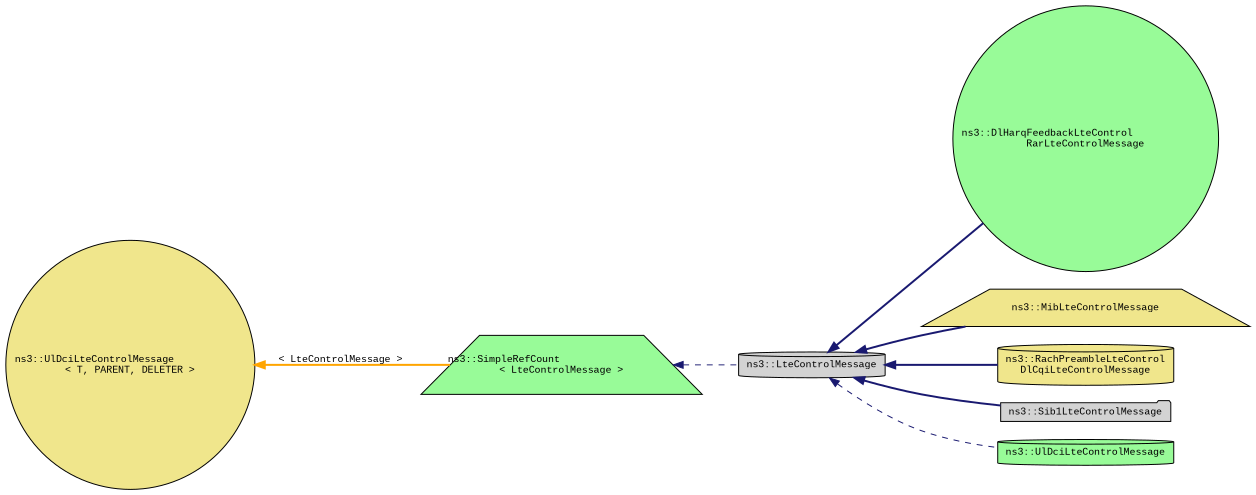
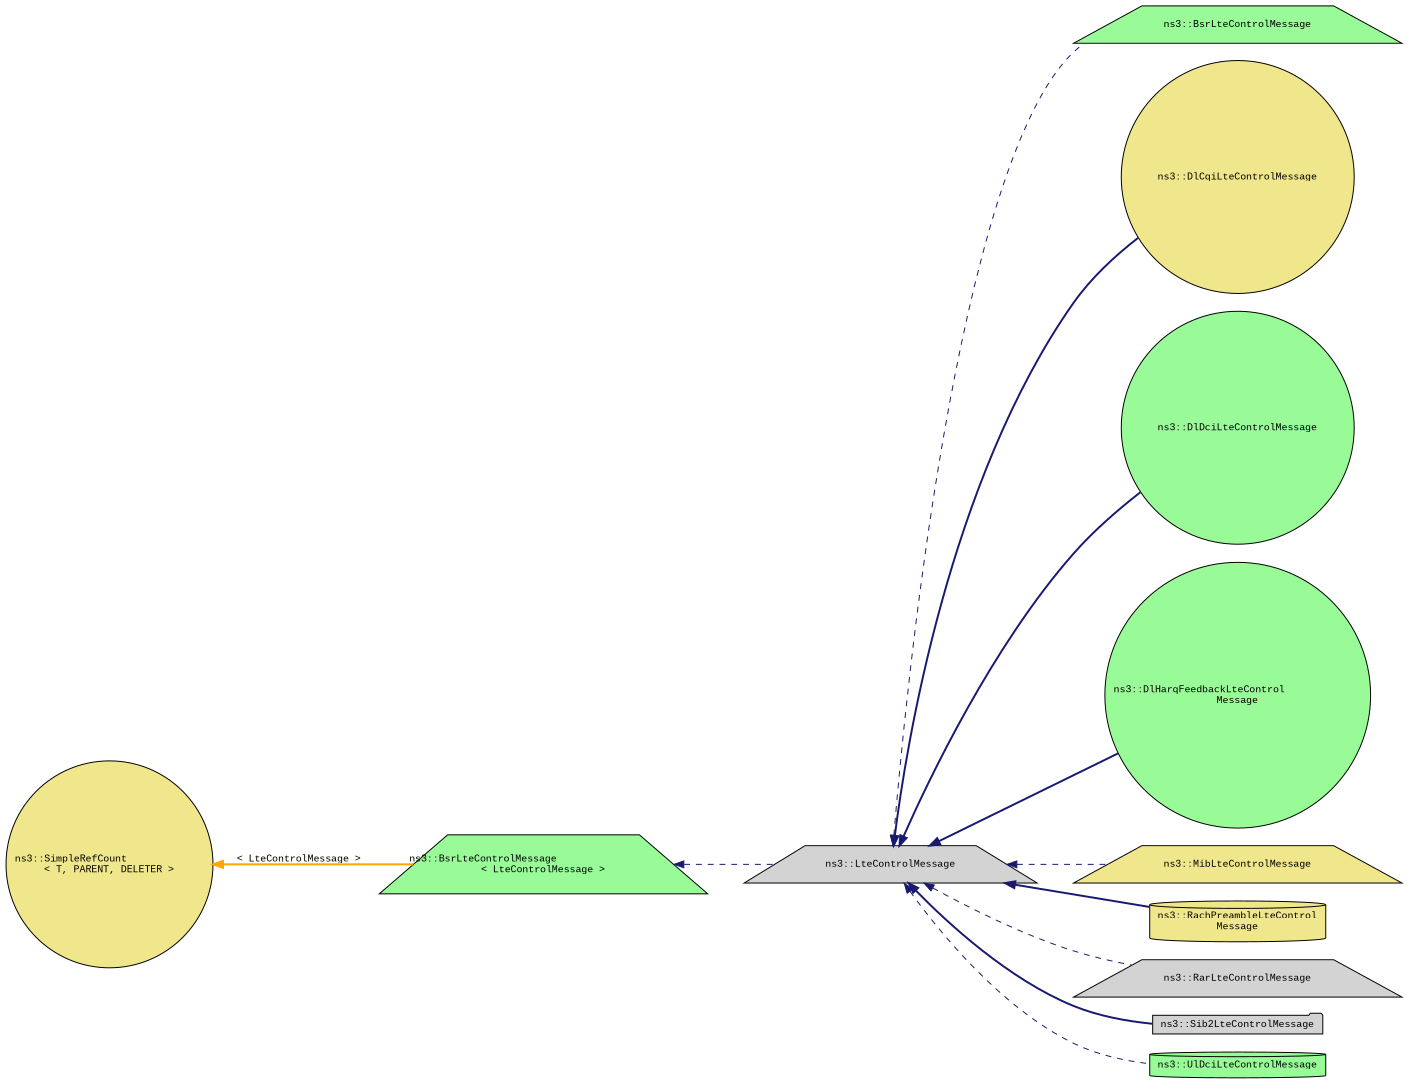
none -> (1238, 25)
(1086, 139) -> (1238, 695)
none -> (1238, 177)
(915, 337) -> (1062, 864)
(130, 365) -> (110, 864)
(562, 365) -> (544, 864)
(812, 365) -> (891, 864)
(1086, 365) -> (1238, 921)
(1086, 412) -> (1238, 1025)
none -> (1238, 428)
none -> (1238, 978)
